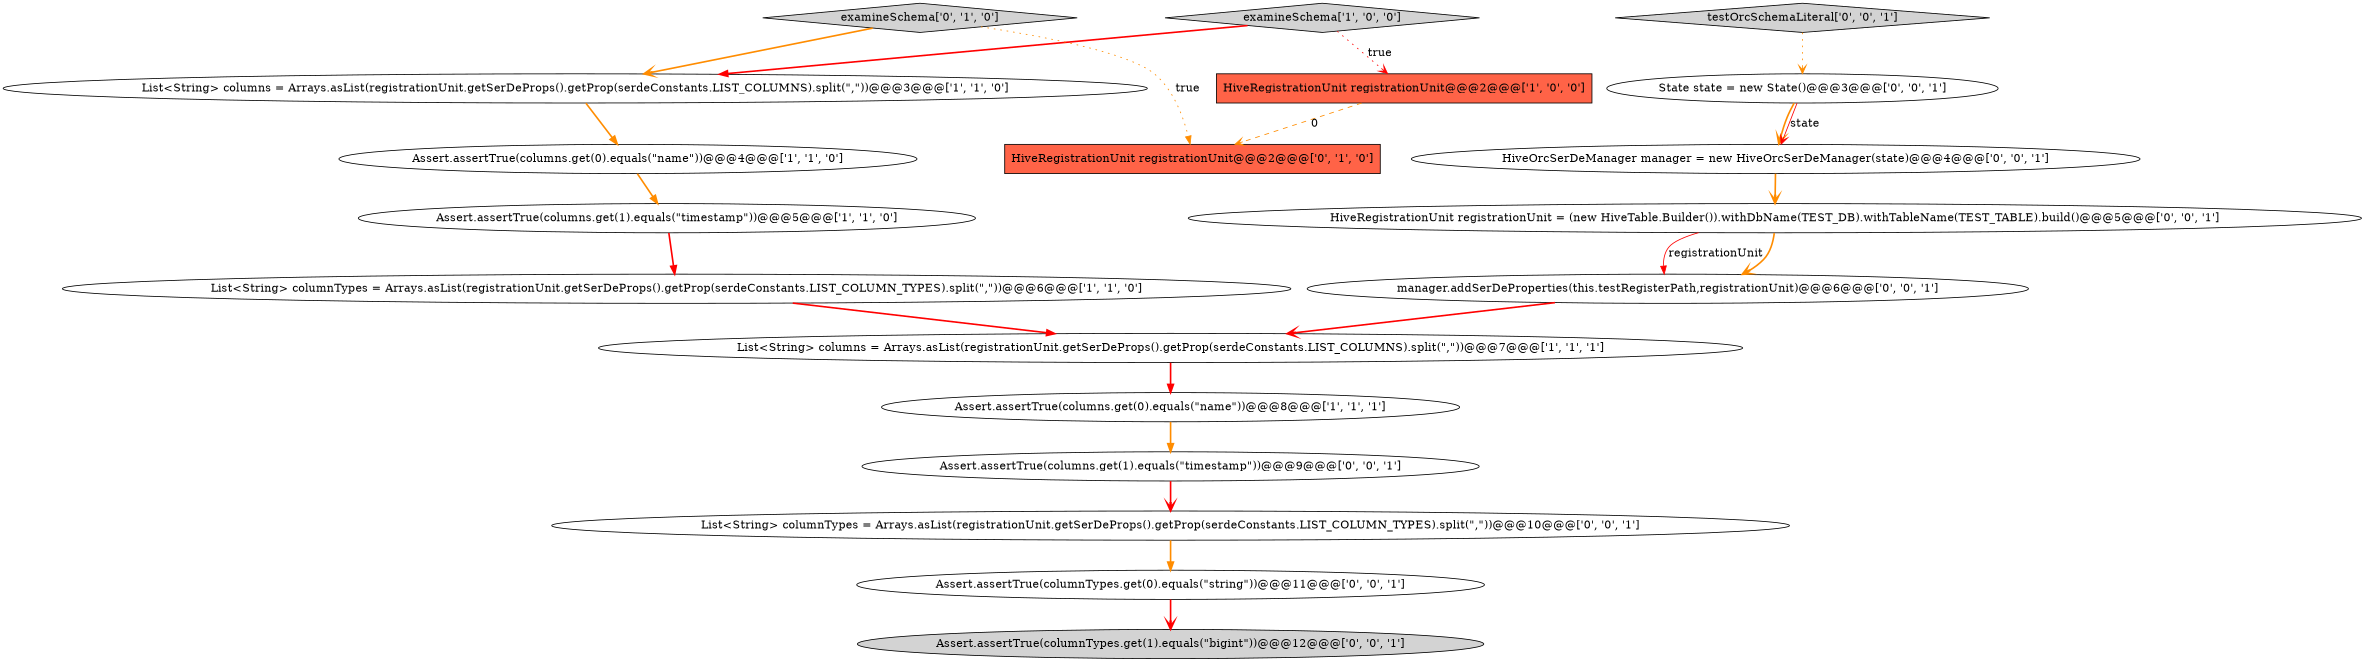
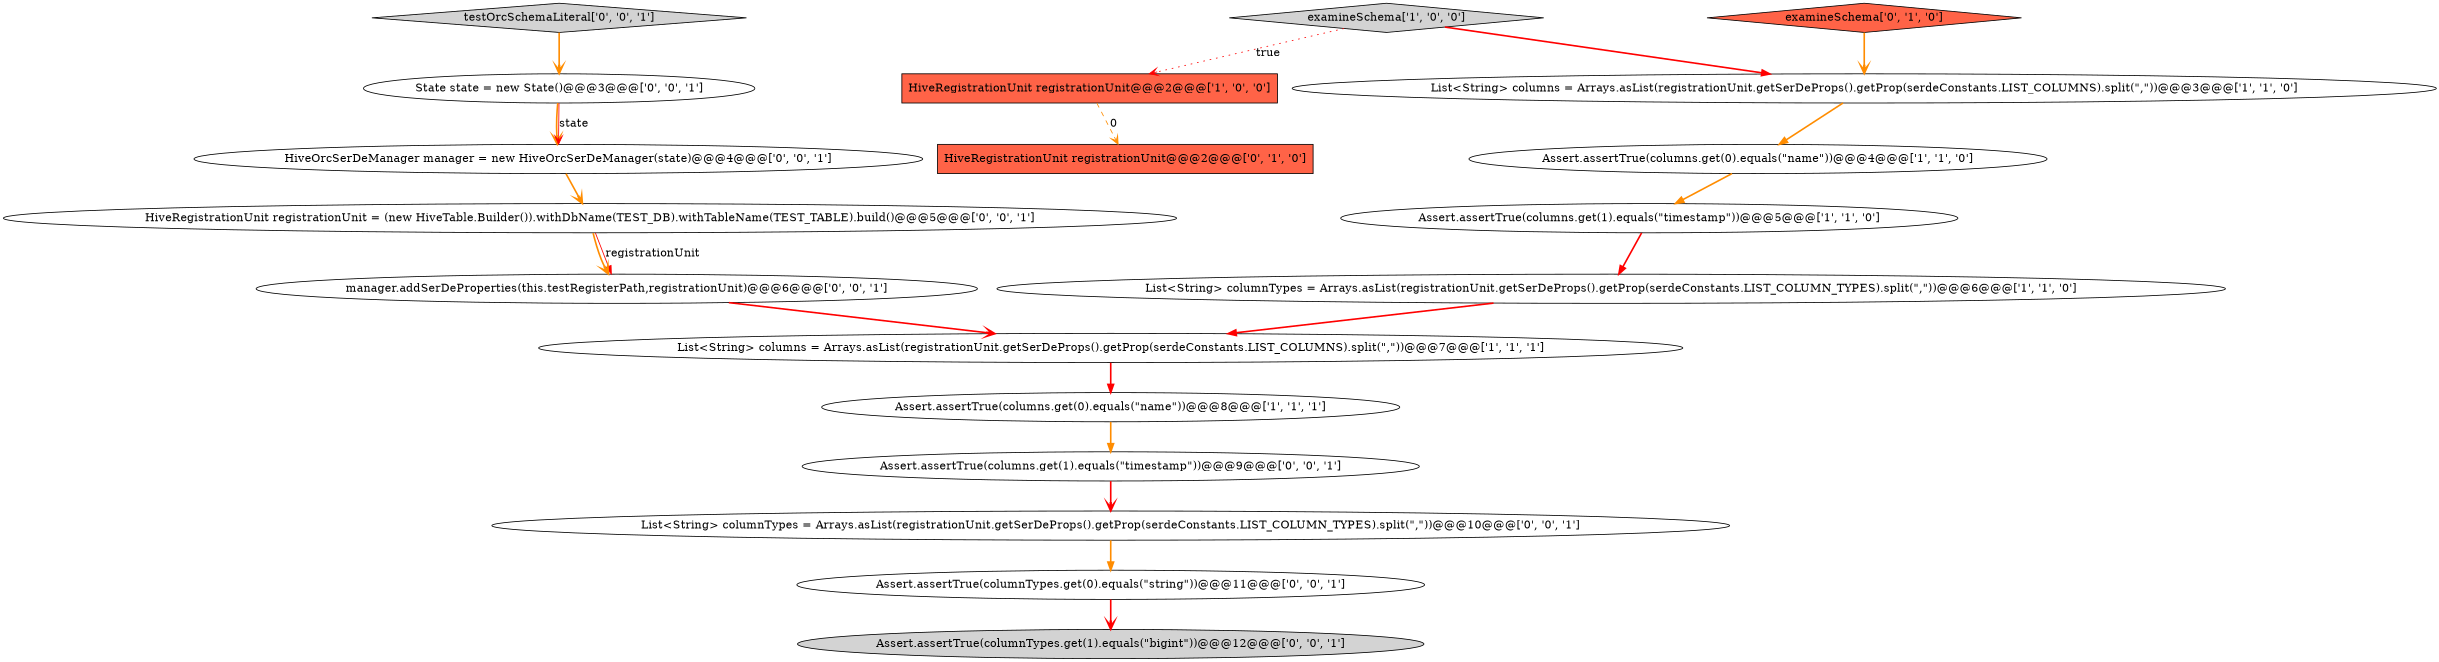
(920, 18) -> (1864, 18)
(1802, 49) -> (559, 49)
(1105, 52) -> none
